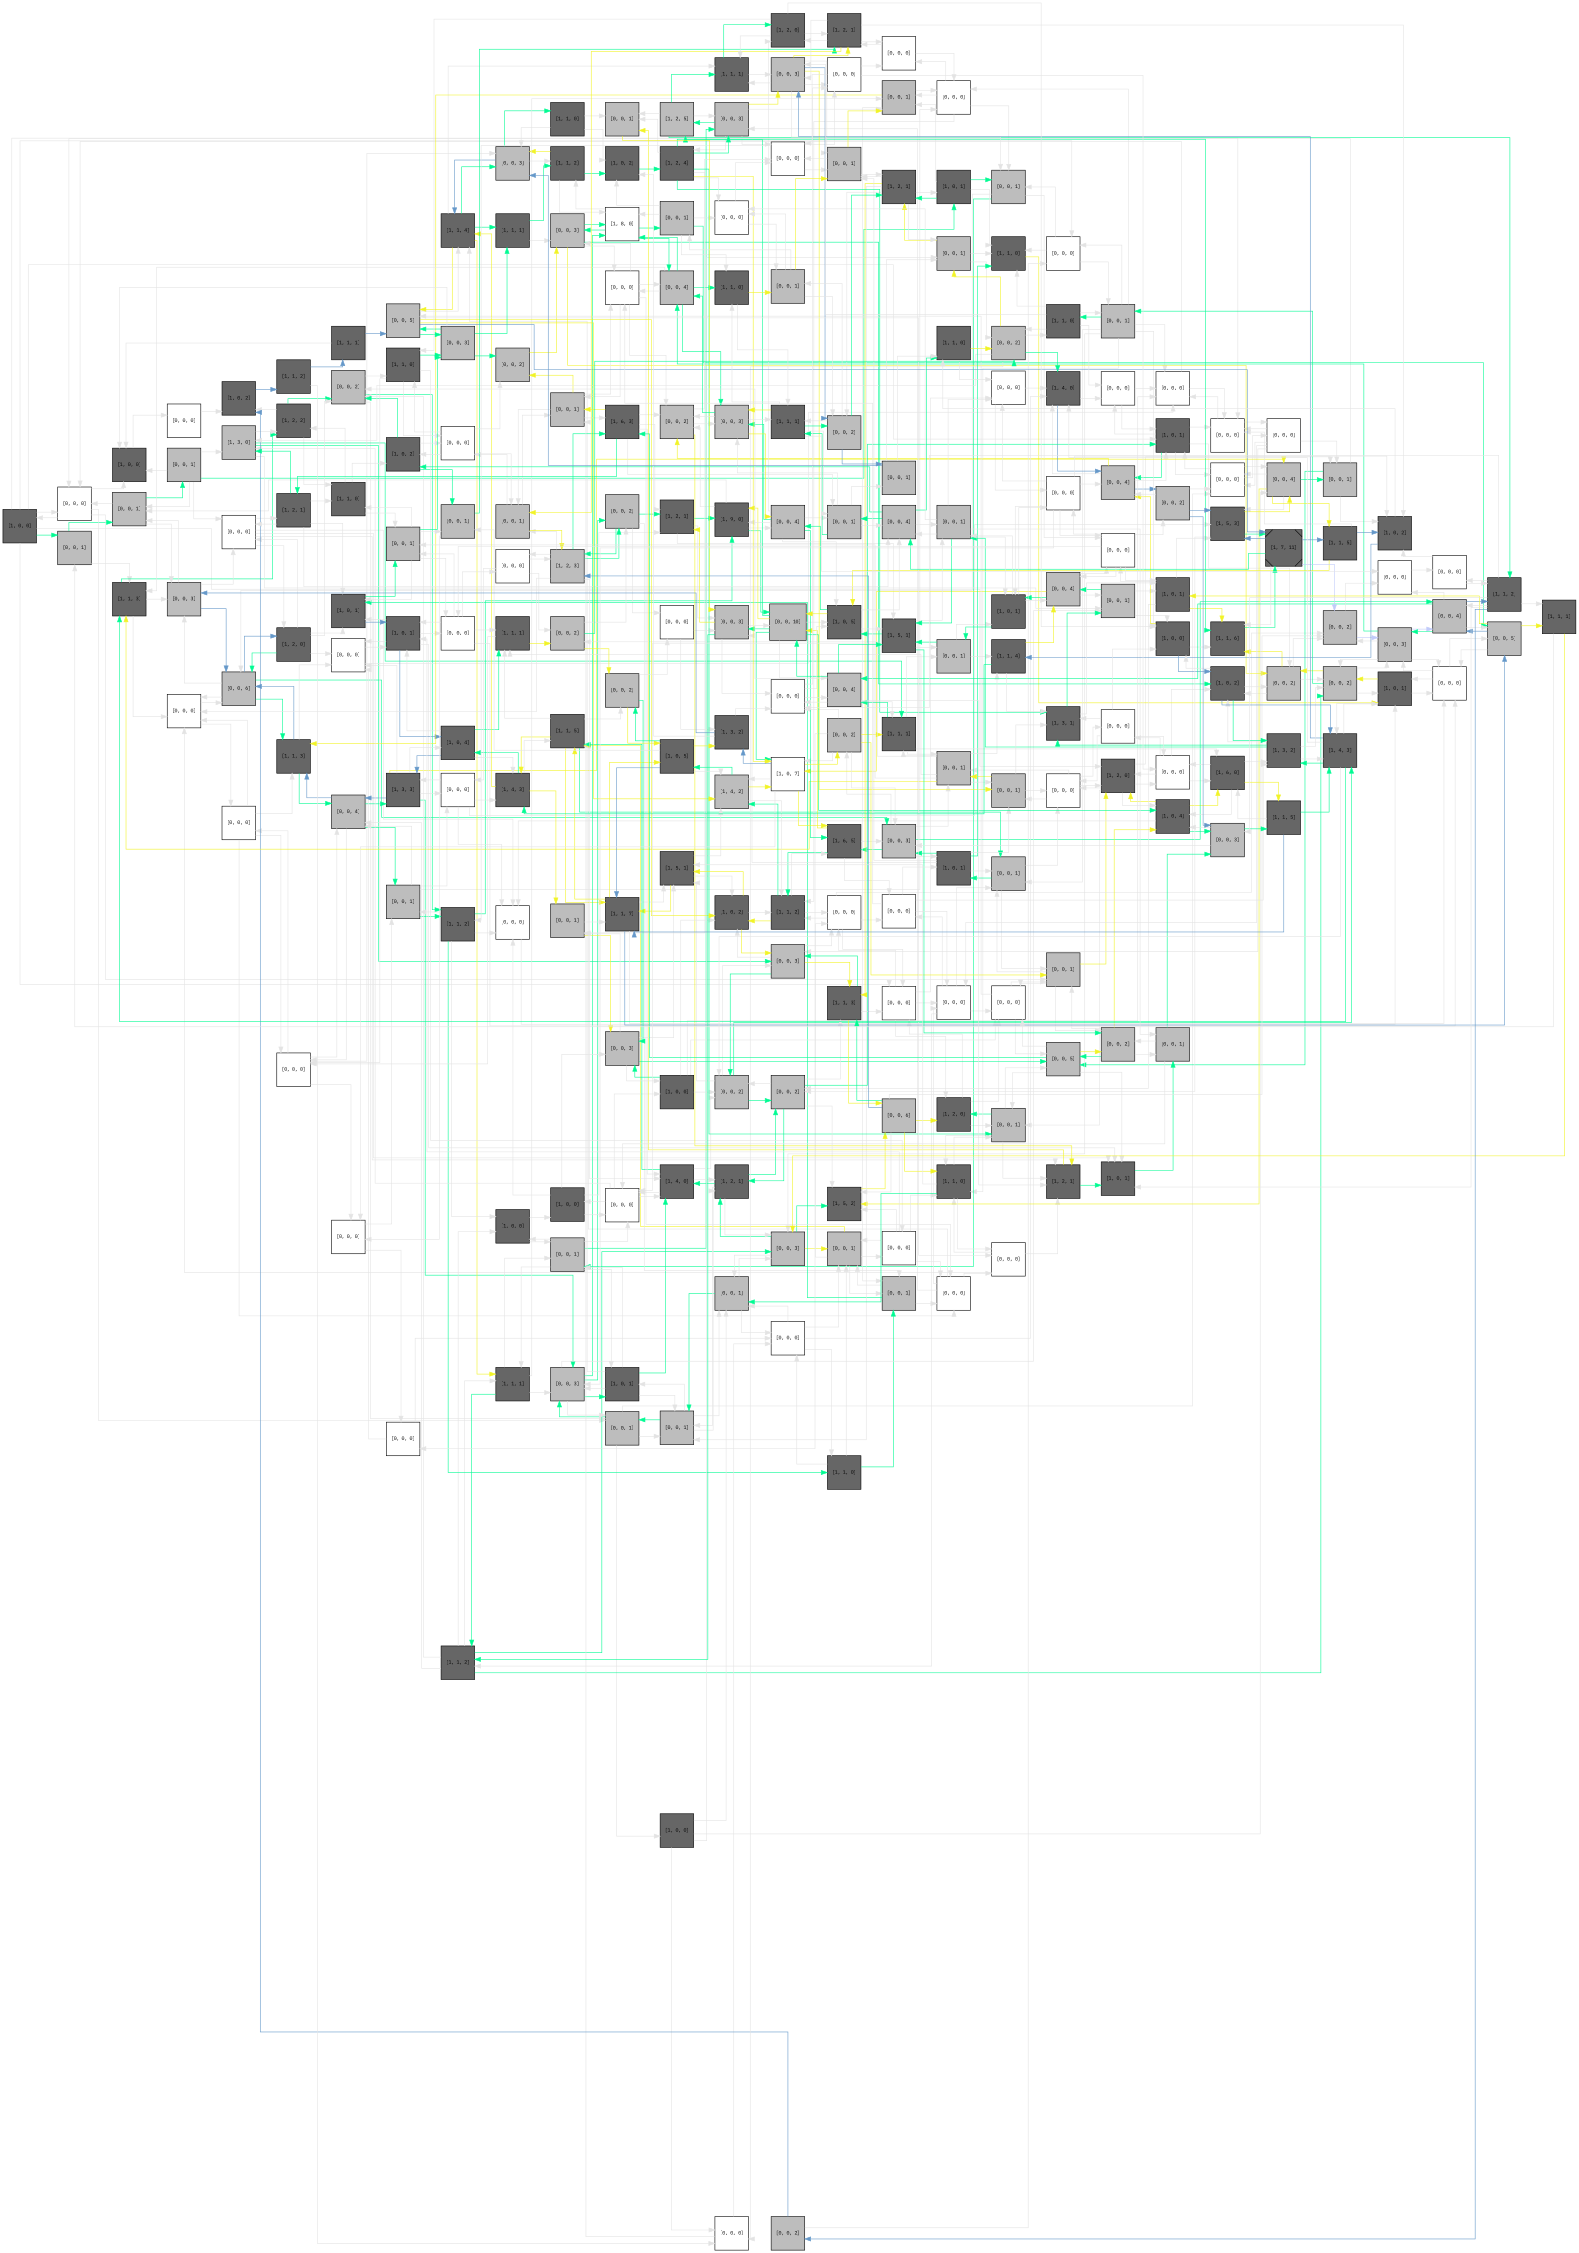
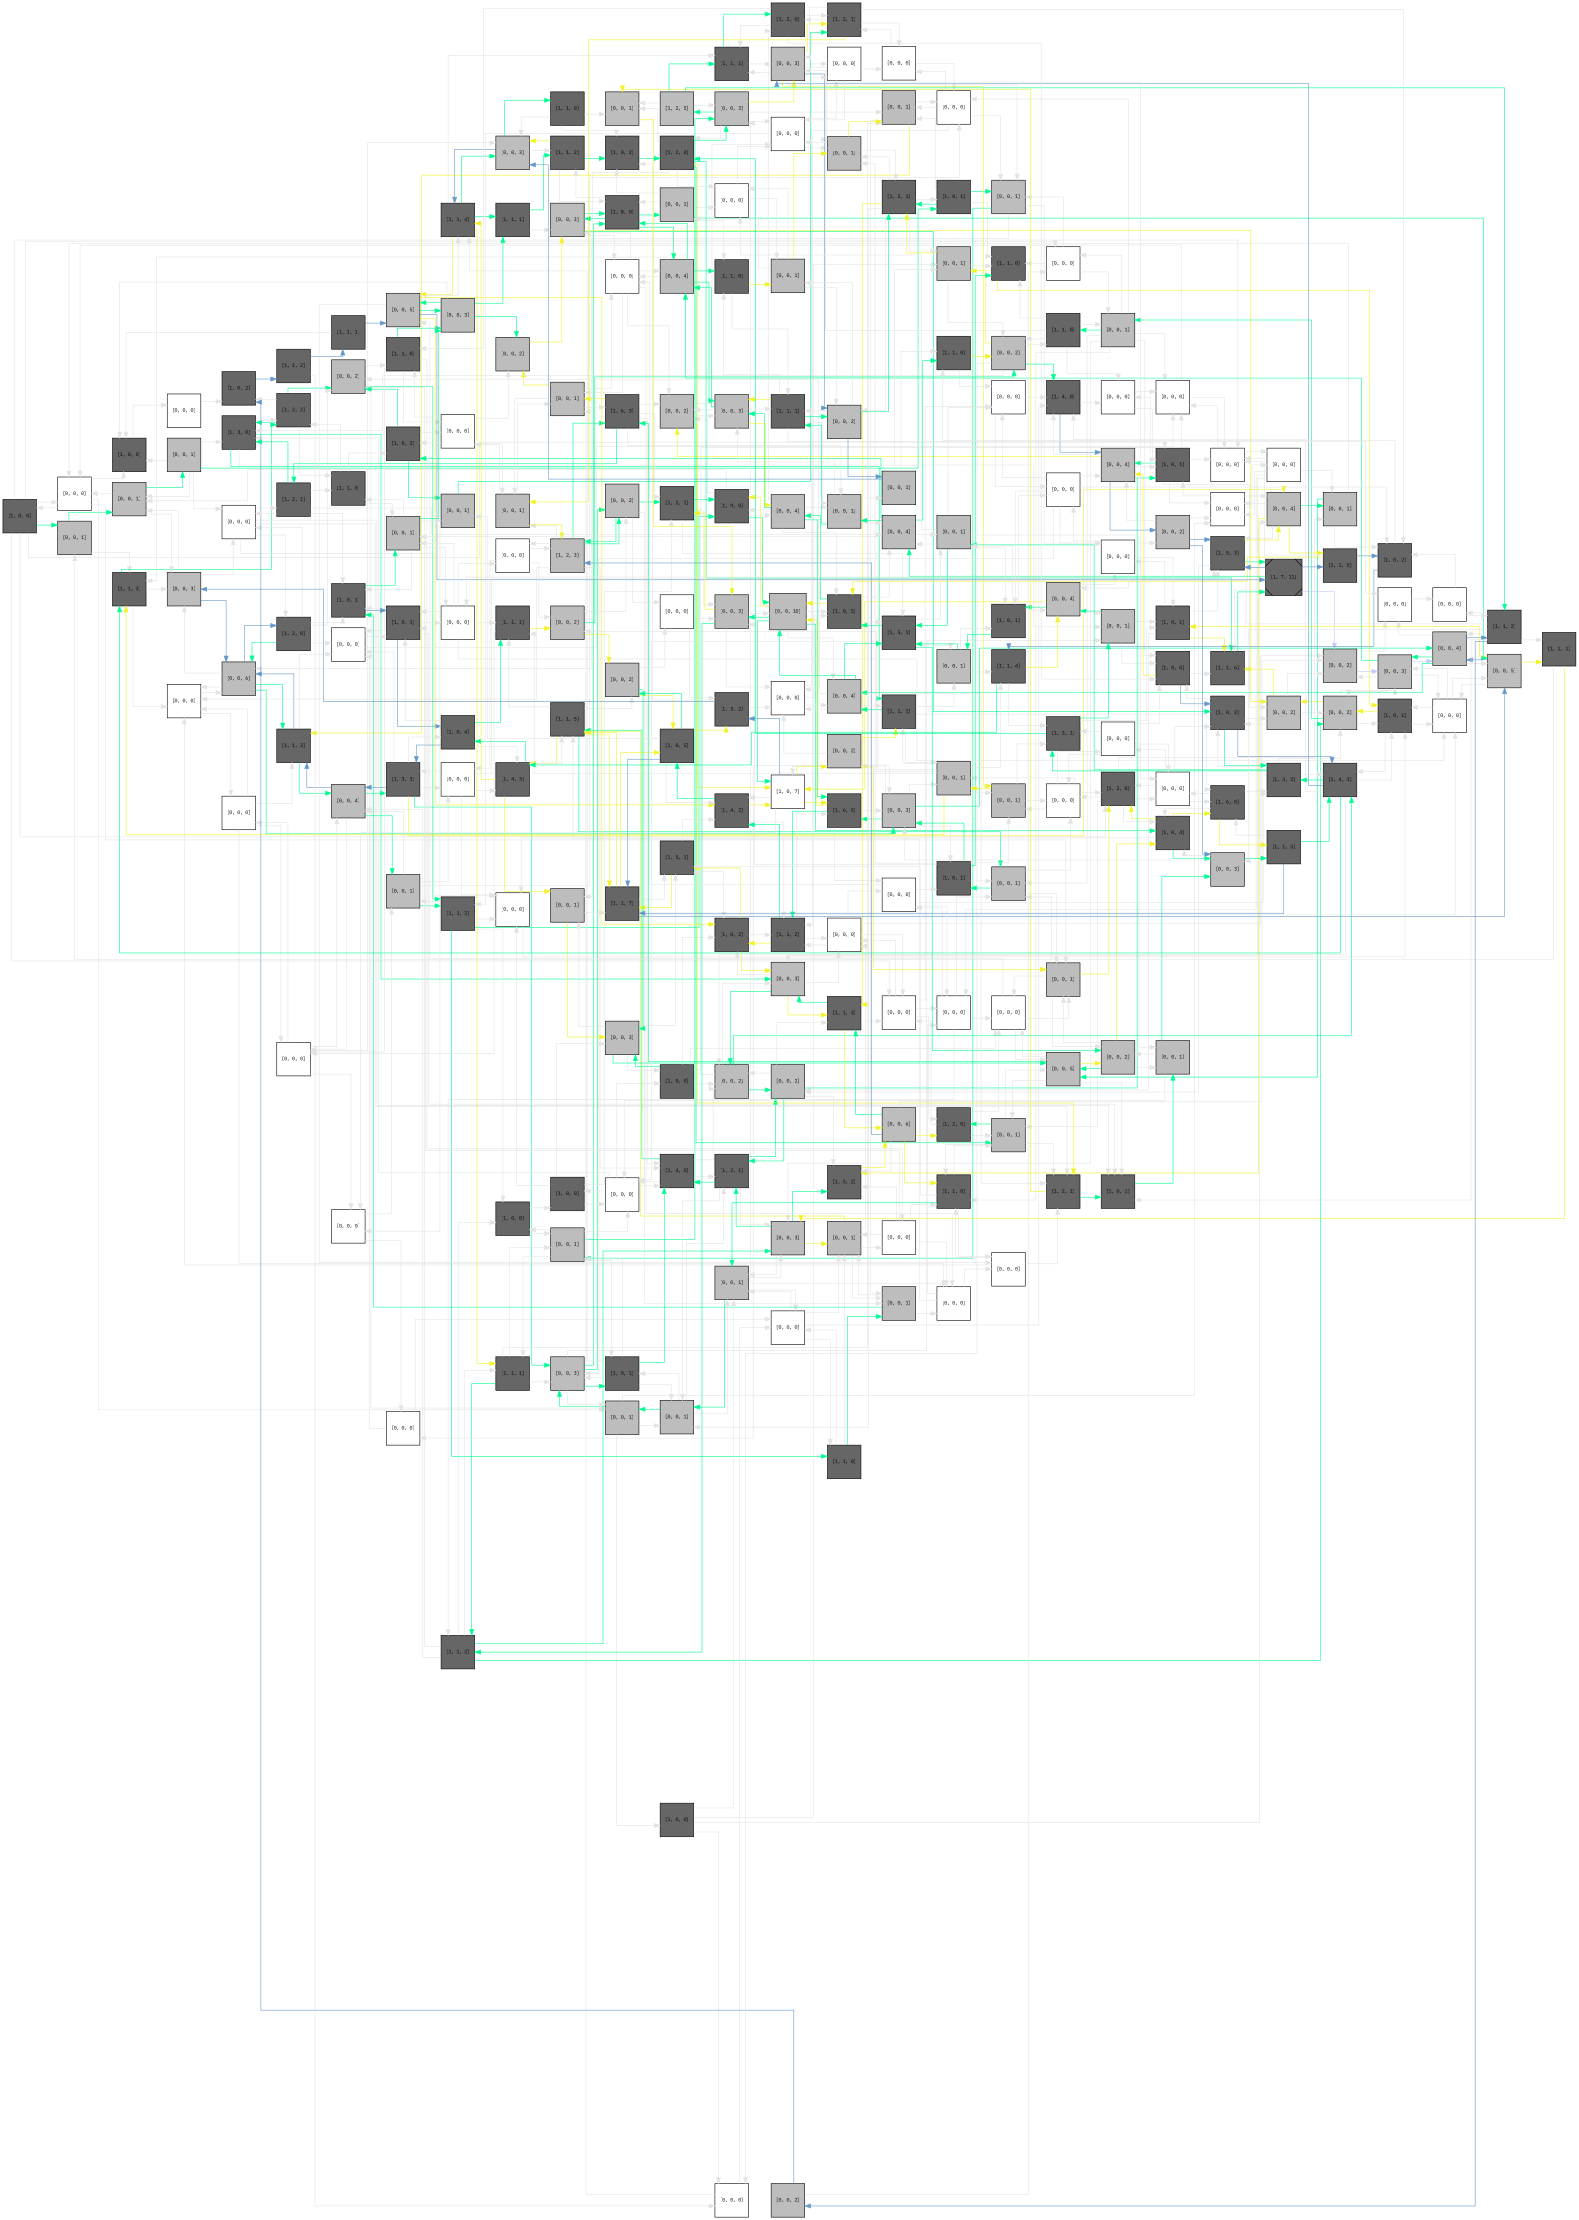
(622, 224) -> (622, 212)
(880, 224) -> (756, 587)
(763, 342) -> none
none -> (269, 422)
(239, 443) -> (239, 433)
(732, 792) -> (732, 811)
